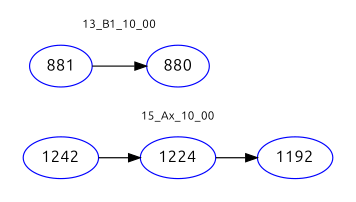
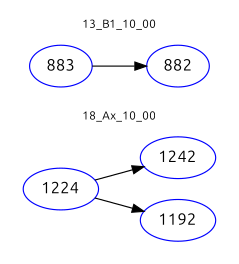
(61, 66) -> (61, 66)
(178, 66) -> (178, 66)
(178, 117) -> (119, 117)
(114, 158) -> (114, 175)
